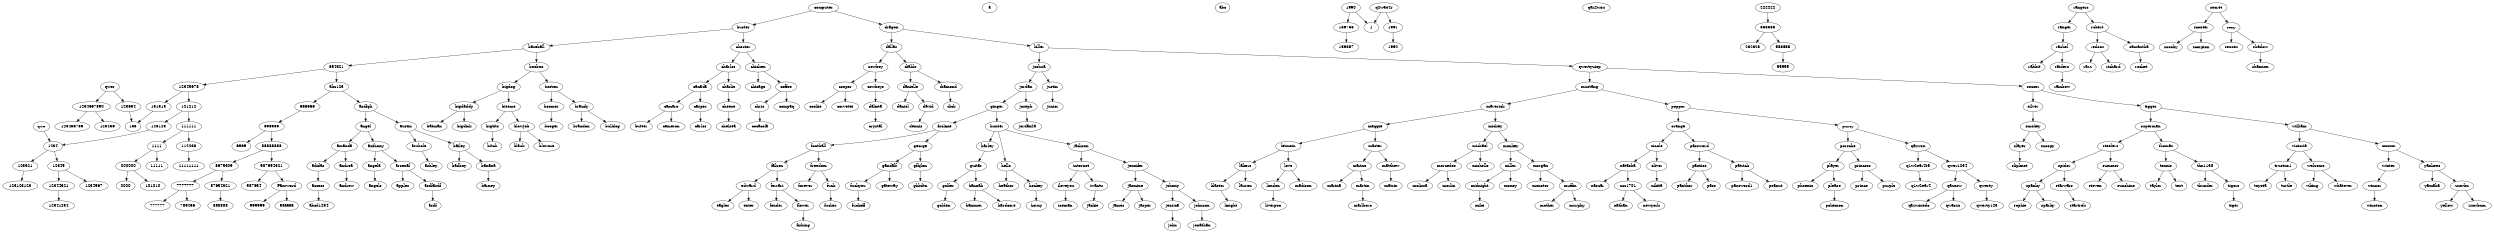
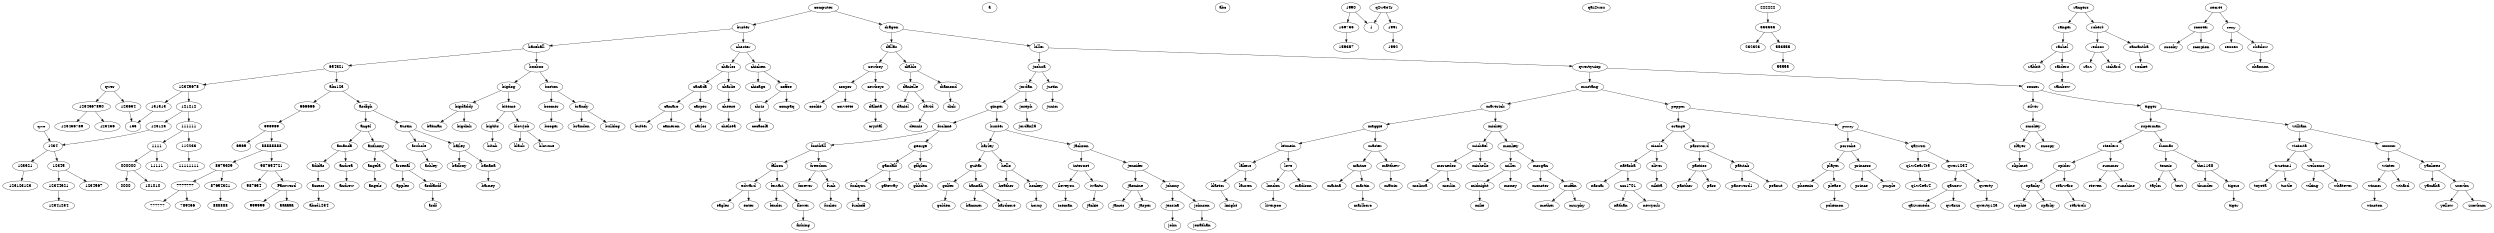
(1002, 145) -> (996, 155)
(272, 166) -> (272, 166)
none -> (2403, 186)
